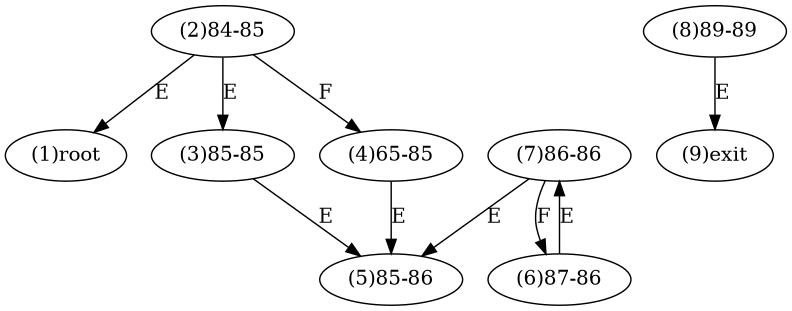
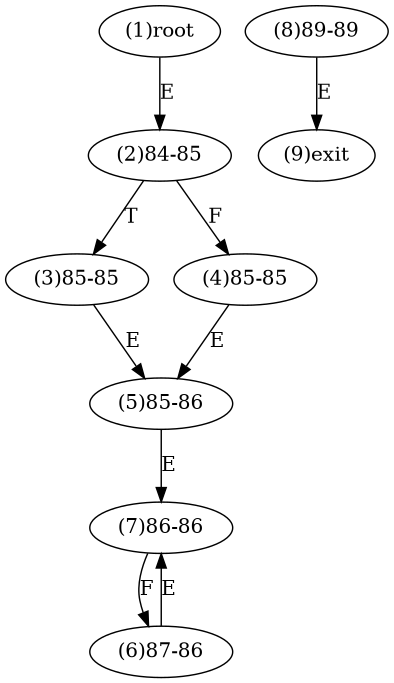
(150, 89) -> (160, 86)
(231, 93) -> (131, 218)
(391, 155) -> (245, 280)
(481, 213) -> (161, 459)
